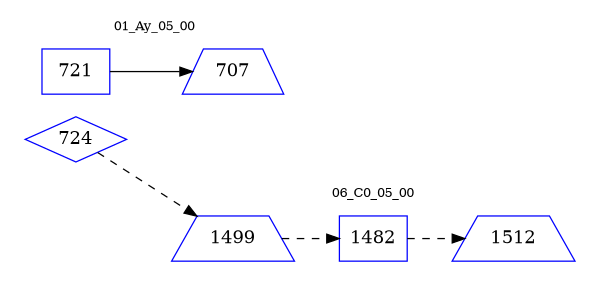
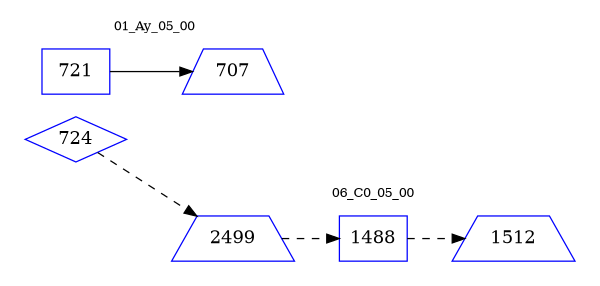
(233, 239) -> (233, 239)
(373, 239) -> (373, 239)
